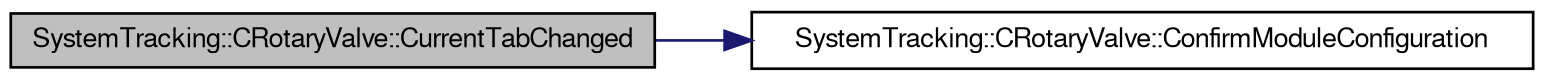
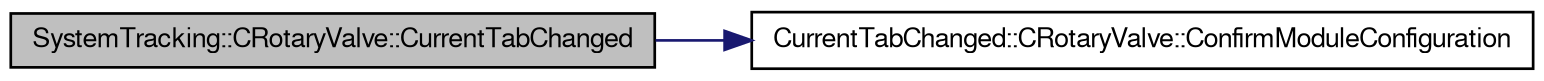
(1142, 40) -> (1142, 40)
